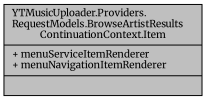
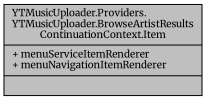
(98, 24) -> (103, 24)
